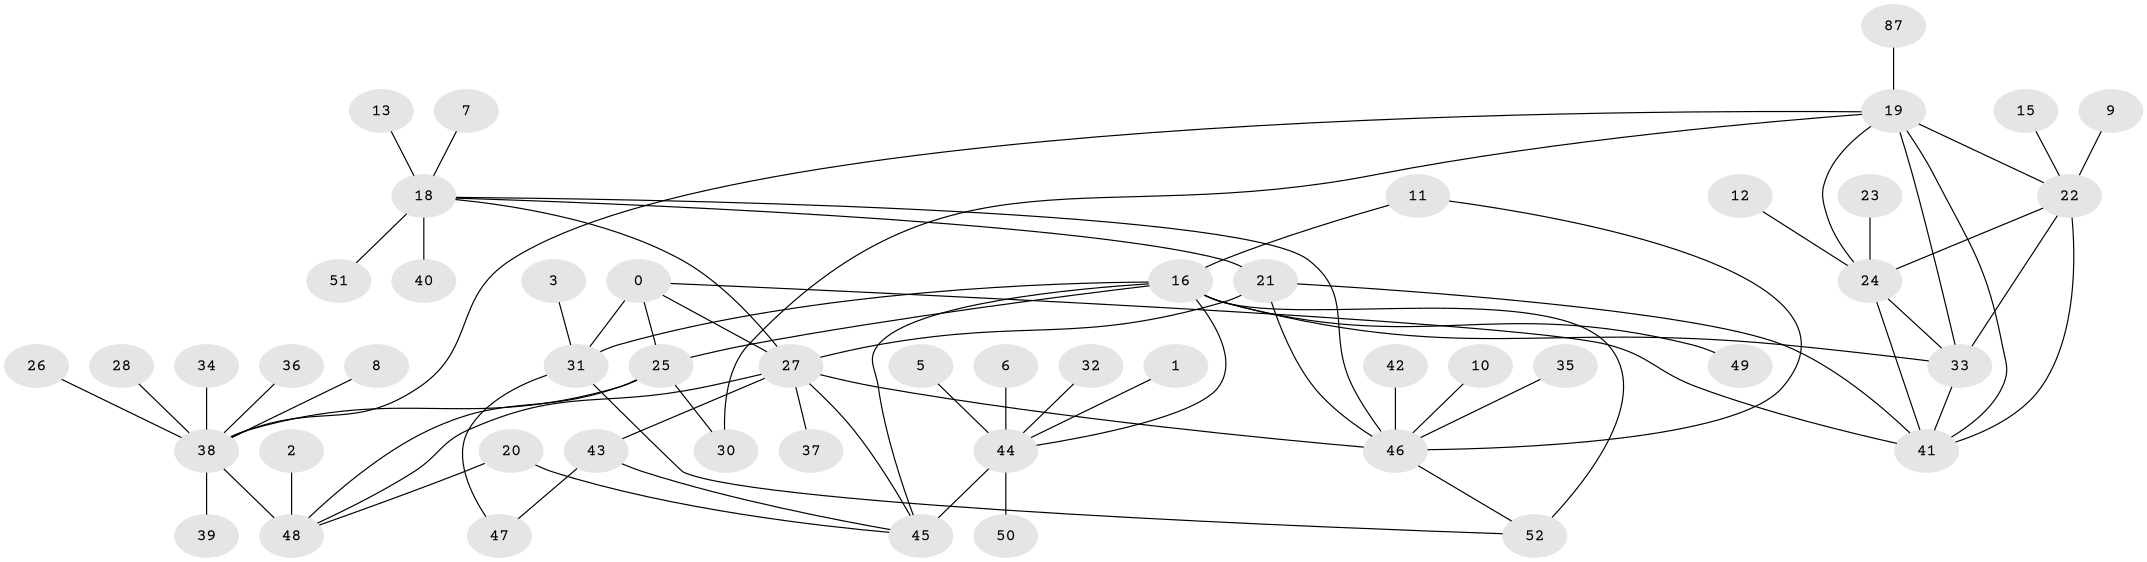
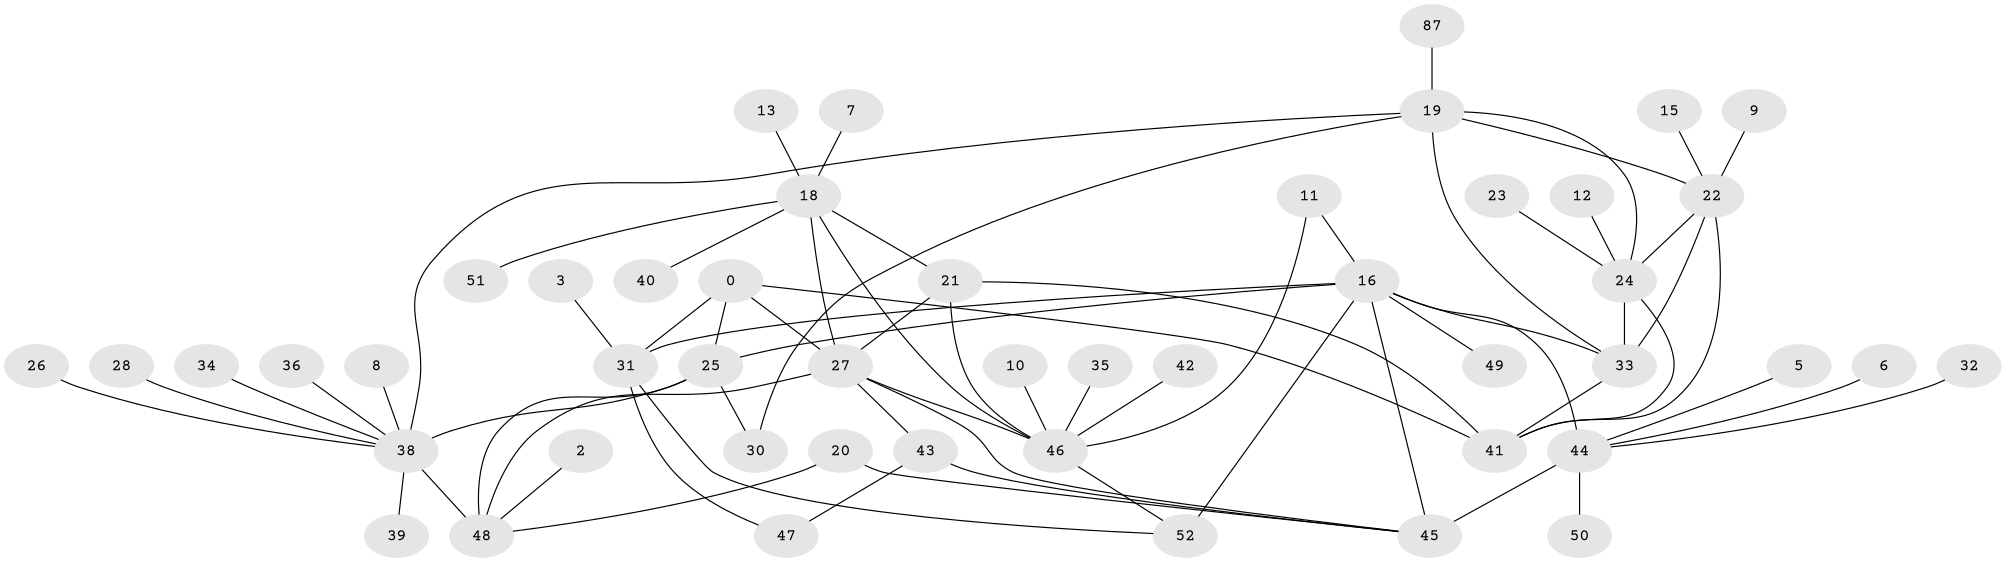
(1988, 287) -> none
(1176, 366) -> none
(811, 451) -> none
